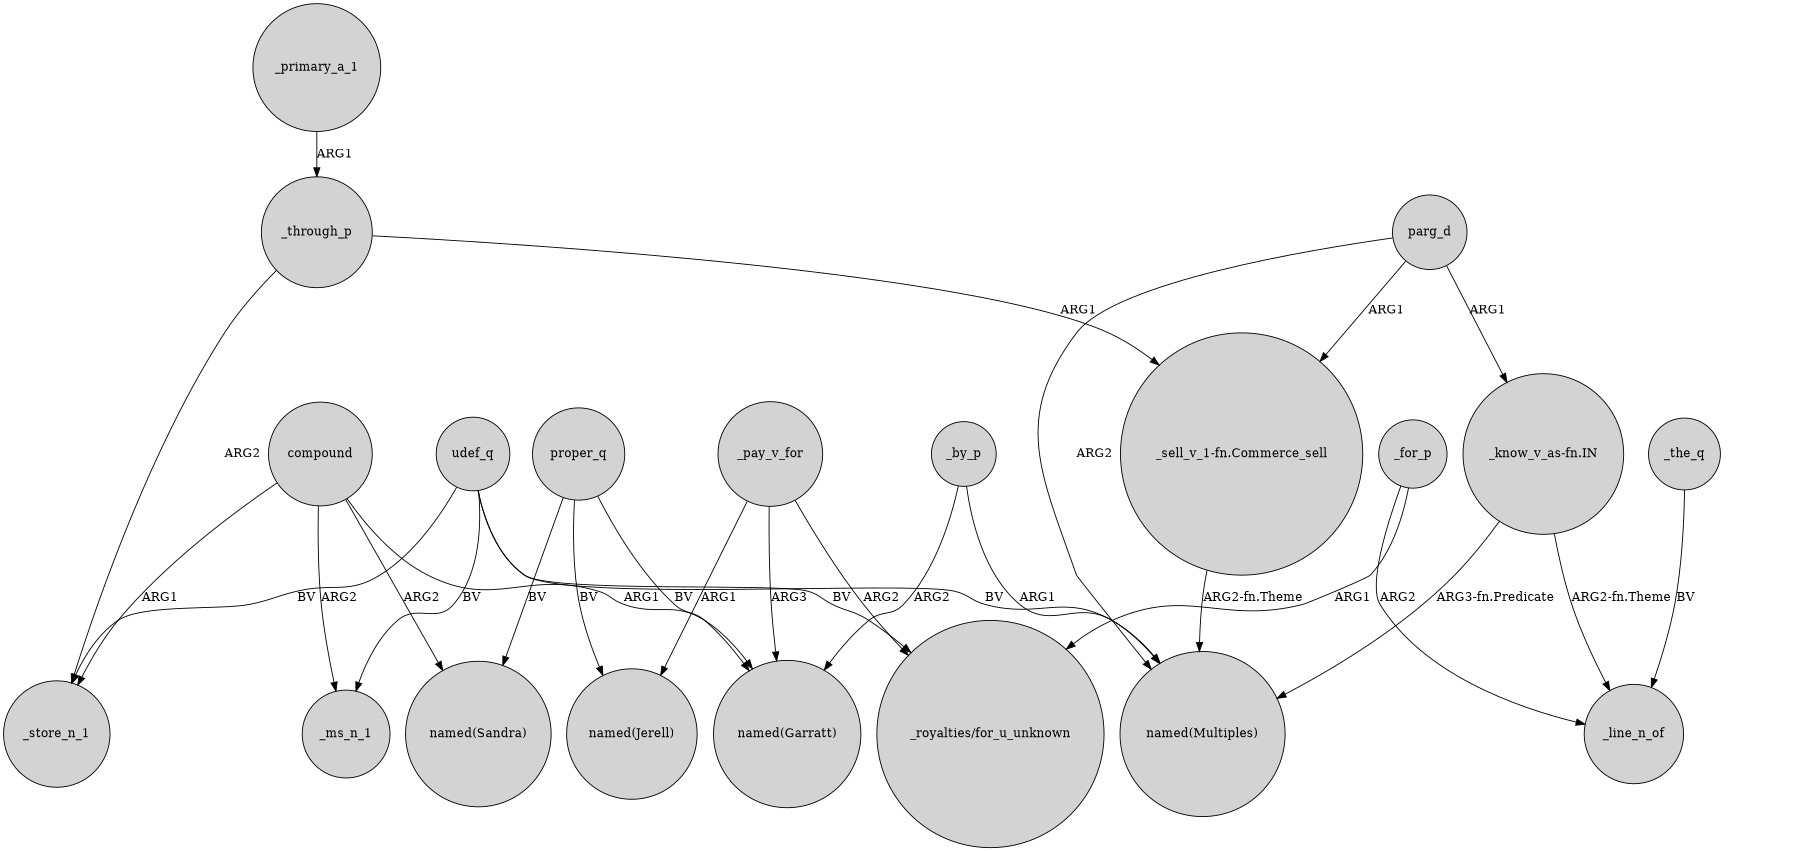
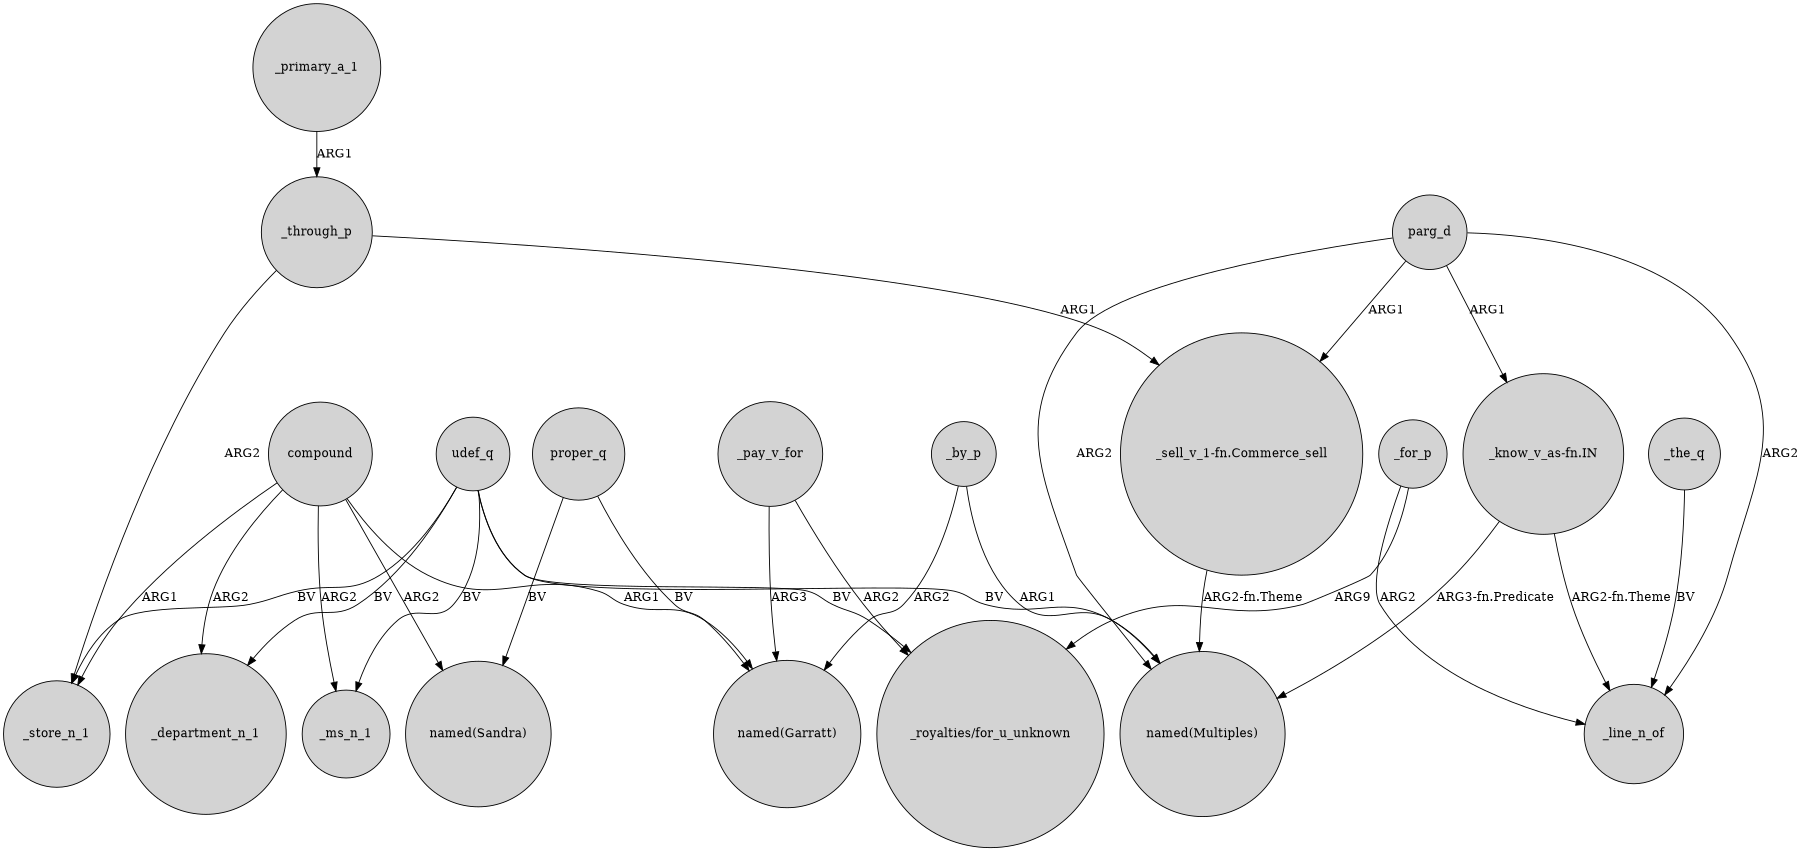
none -> (1751, 374)
(1353, 598) -> (1353, 598)
none -> (206, 734)
(632, 734) -> none
